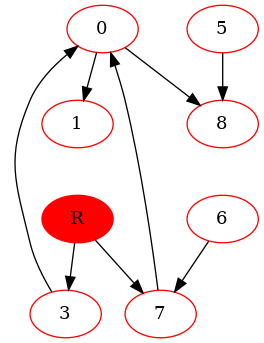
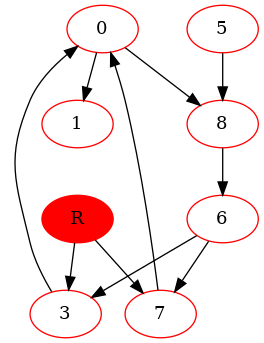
none -> (223, 165)
none -> (145, 266)
